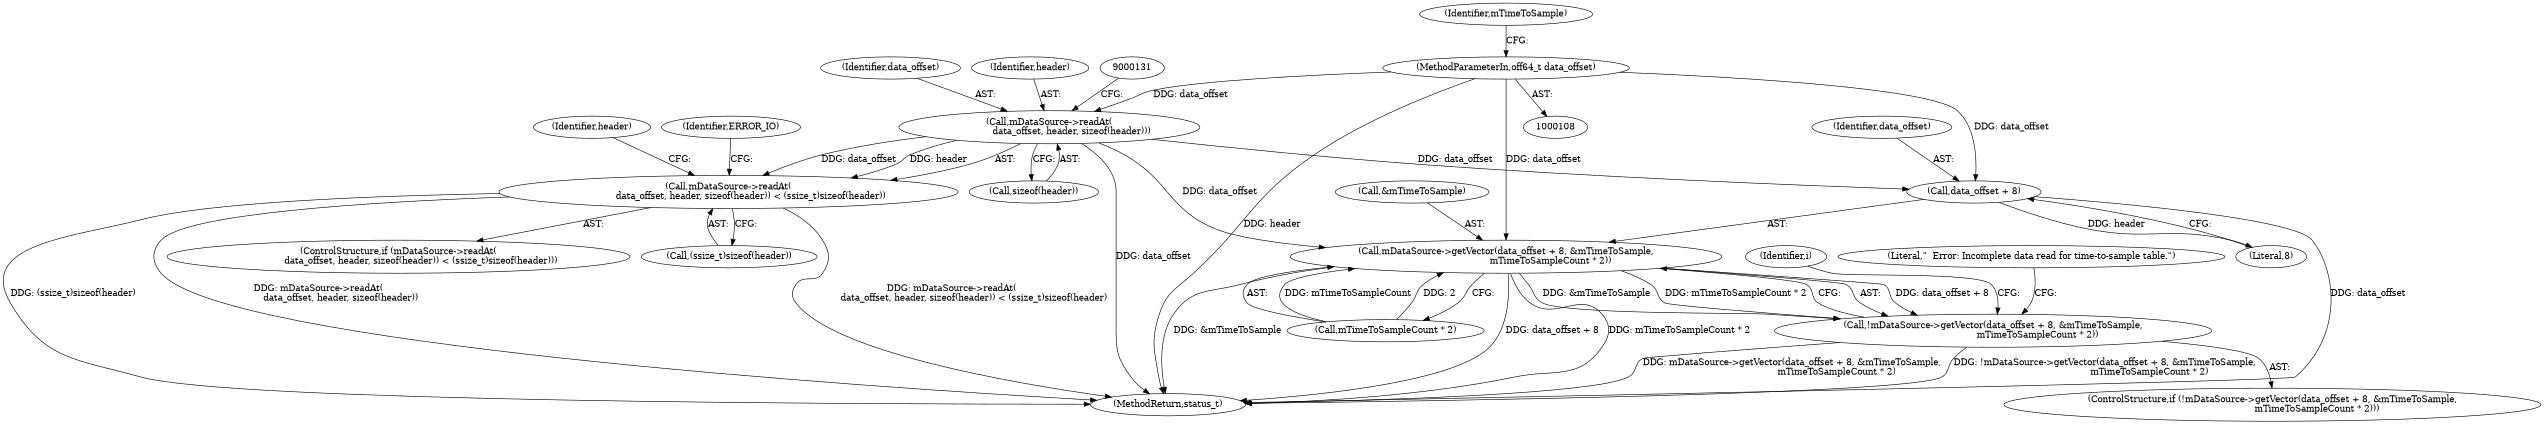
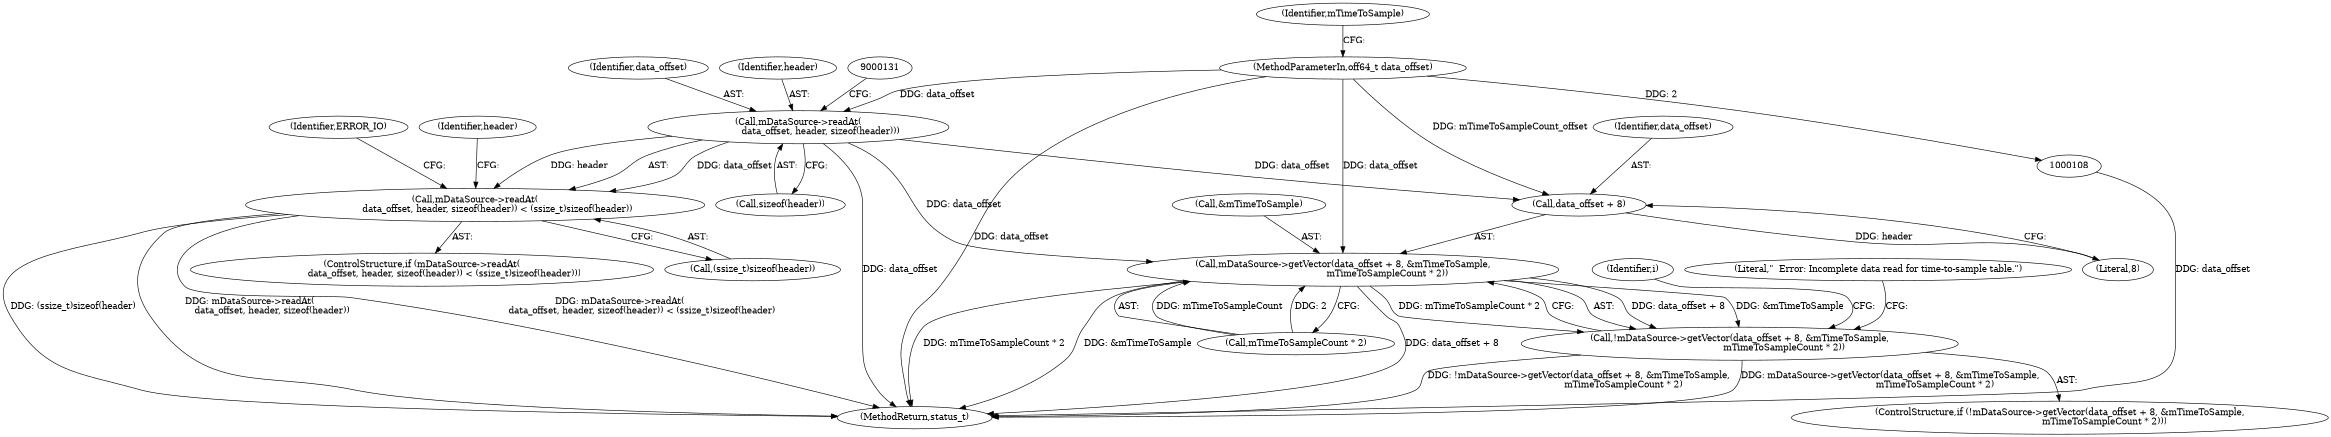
(1544, 95) -> (1661, 95)
(2011, 127) -> (1510, 127)
(1272, 224) -> (1011, 237)
(1990, 387) -> (1706, 402)
